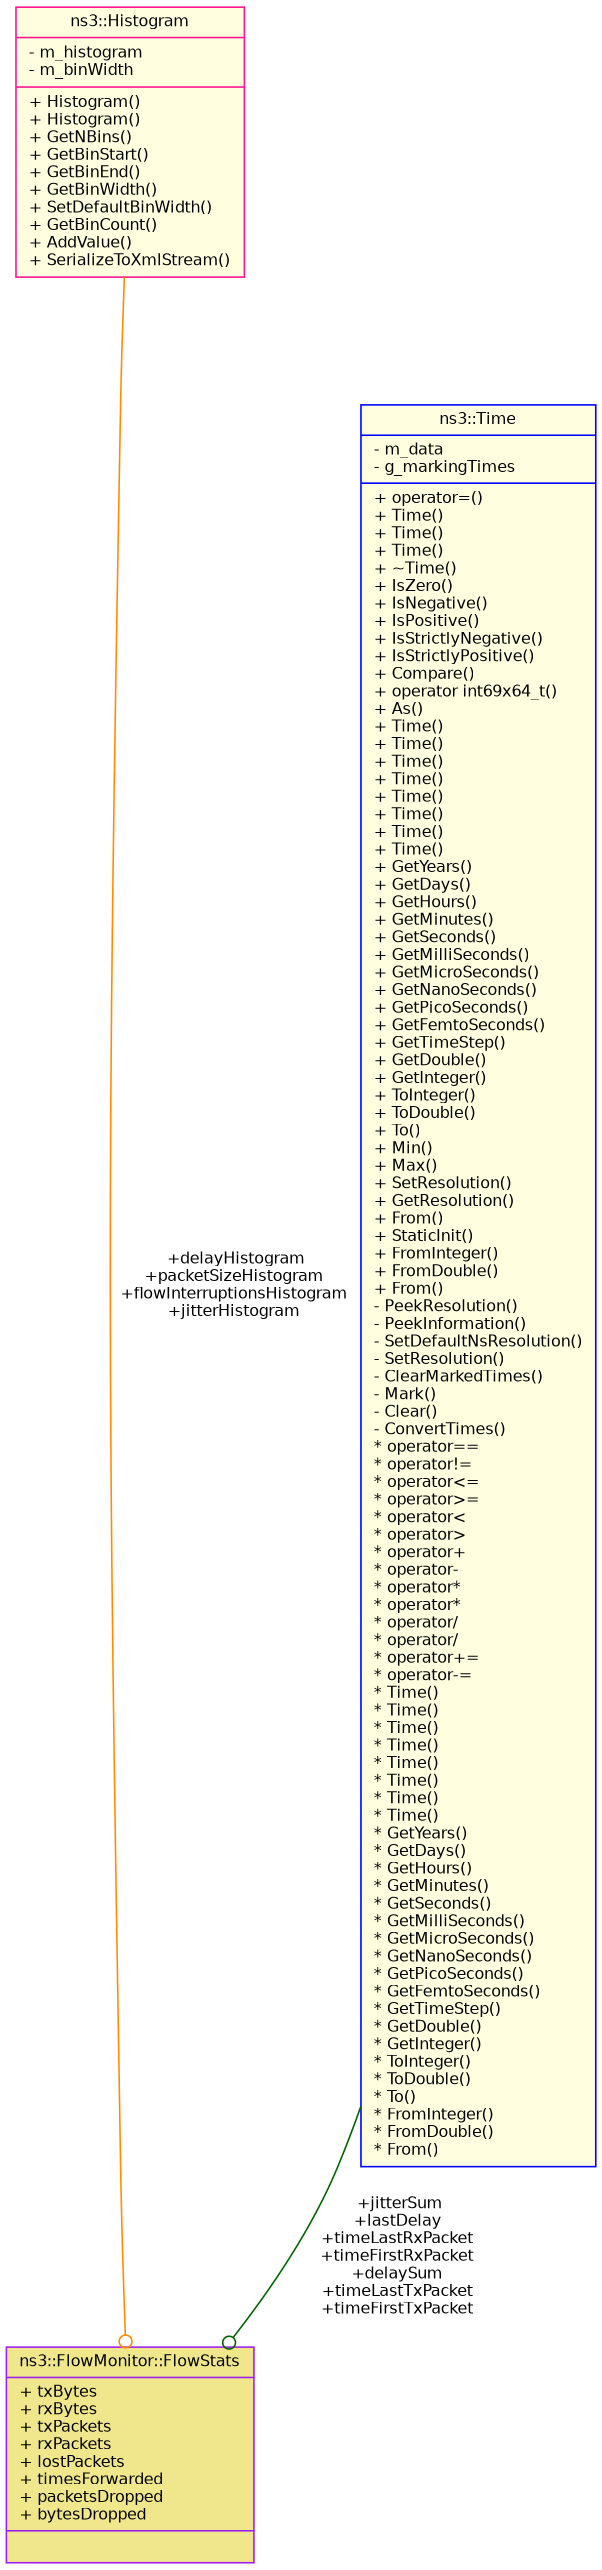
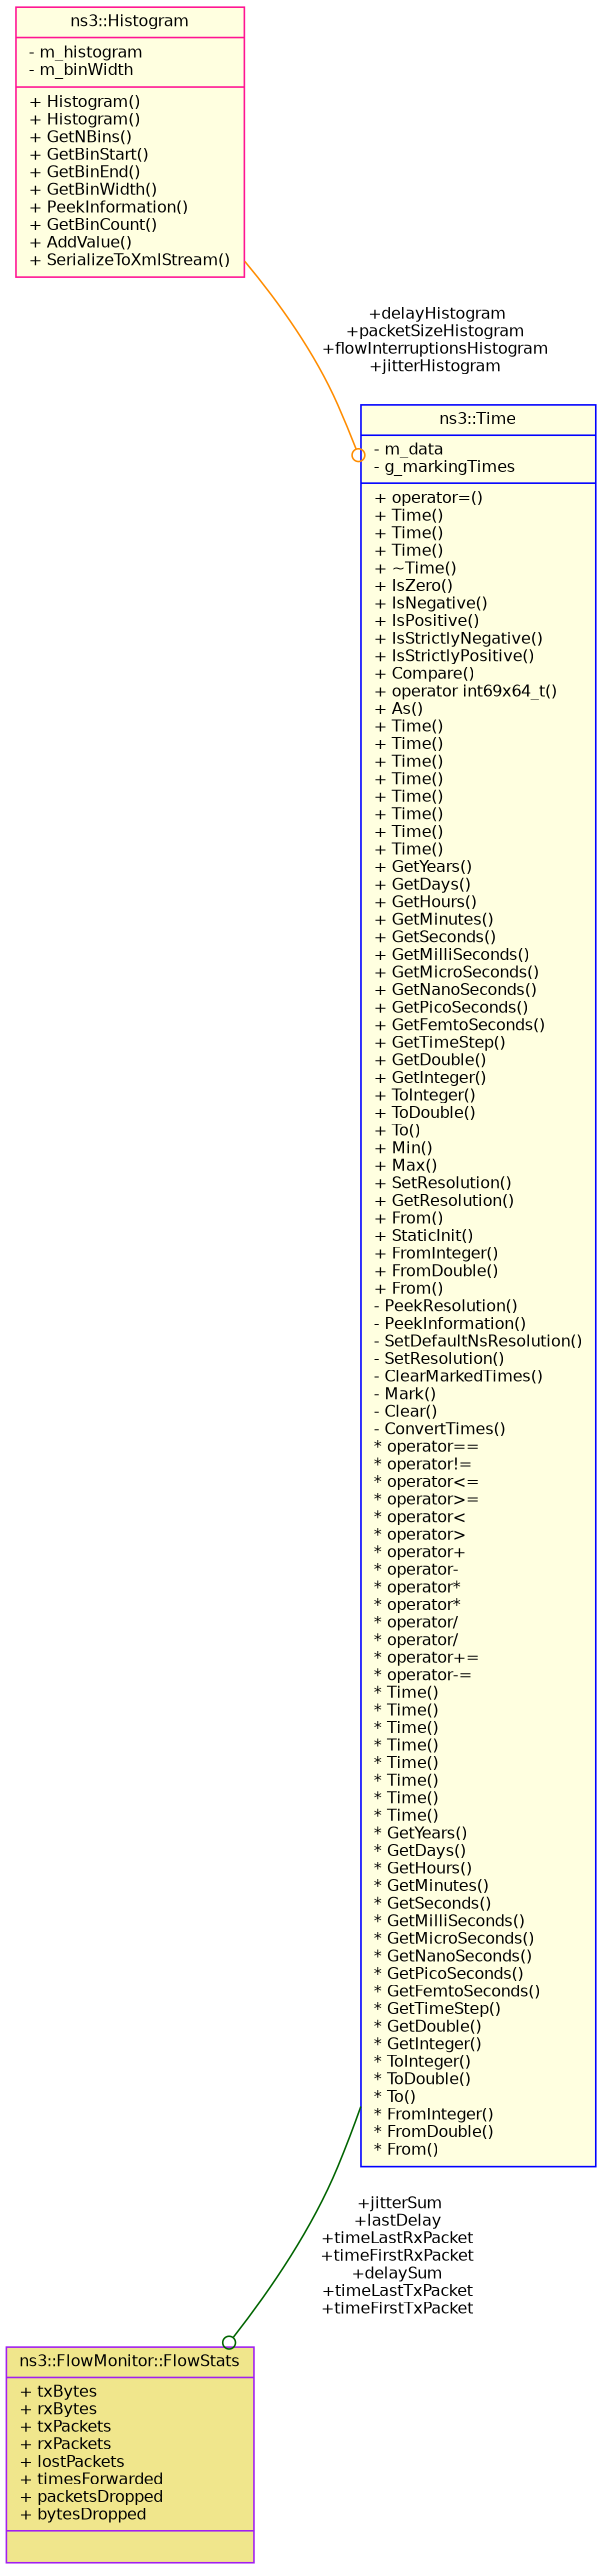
(121, 208) -> (109, 208)
(110, 1306) -> (309, 350)
